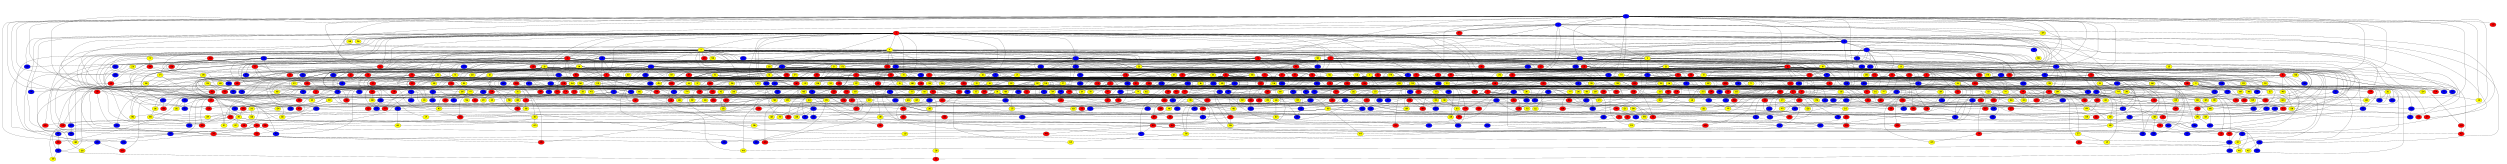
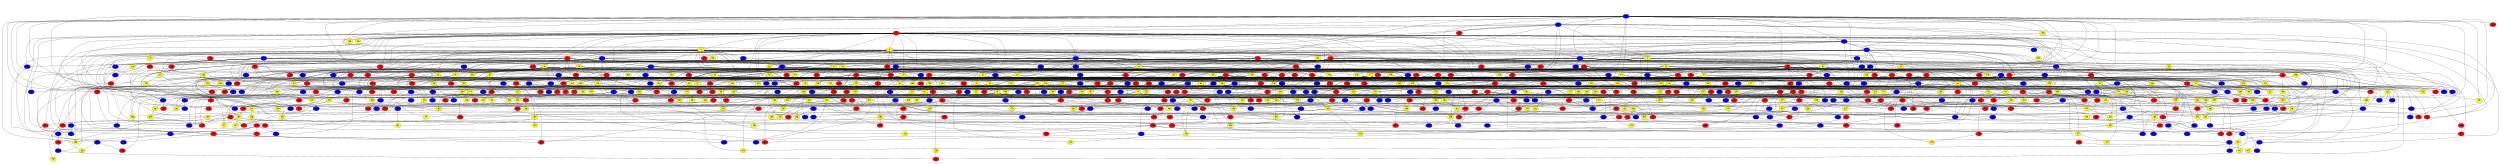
none -> (783, 109)
